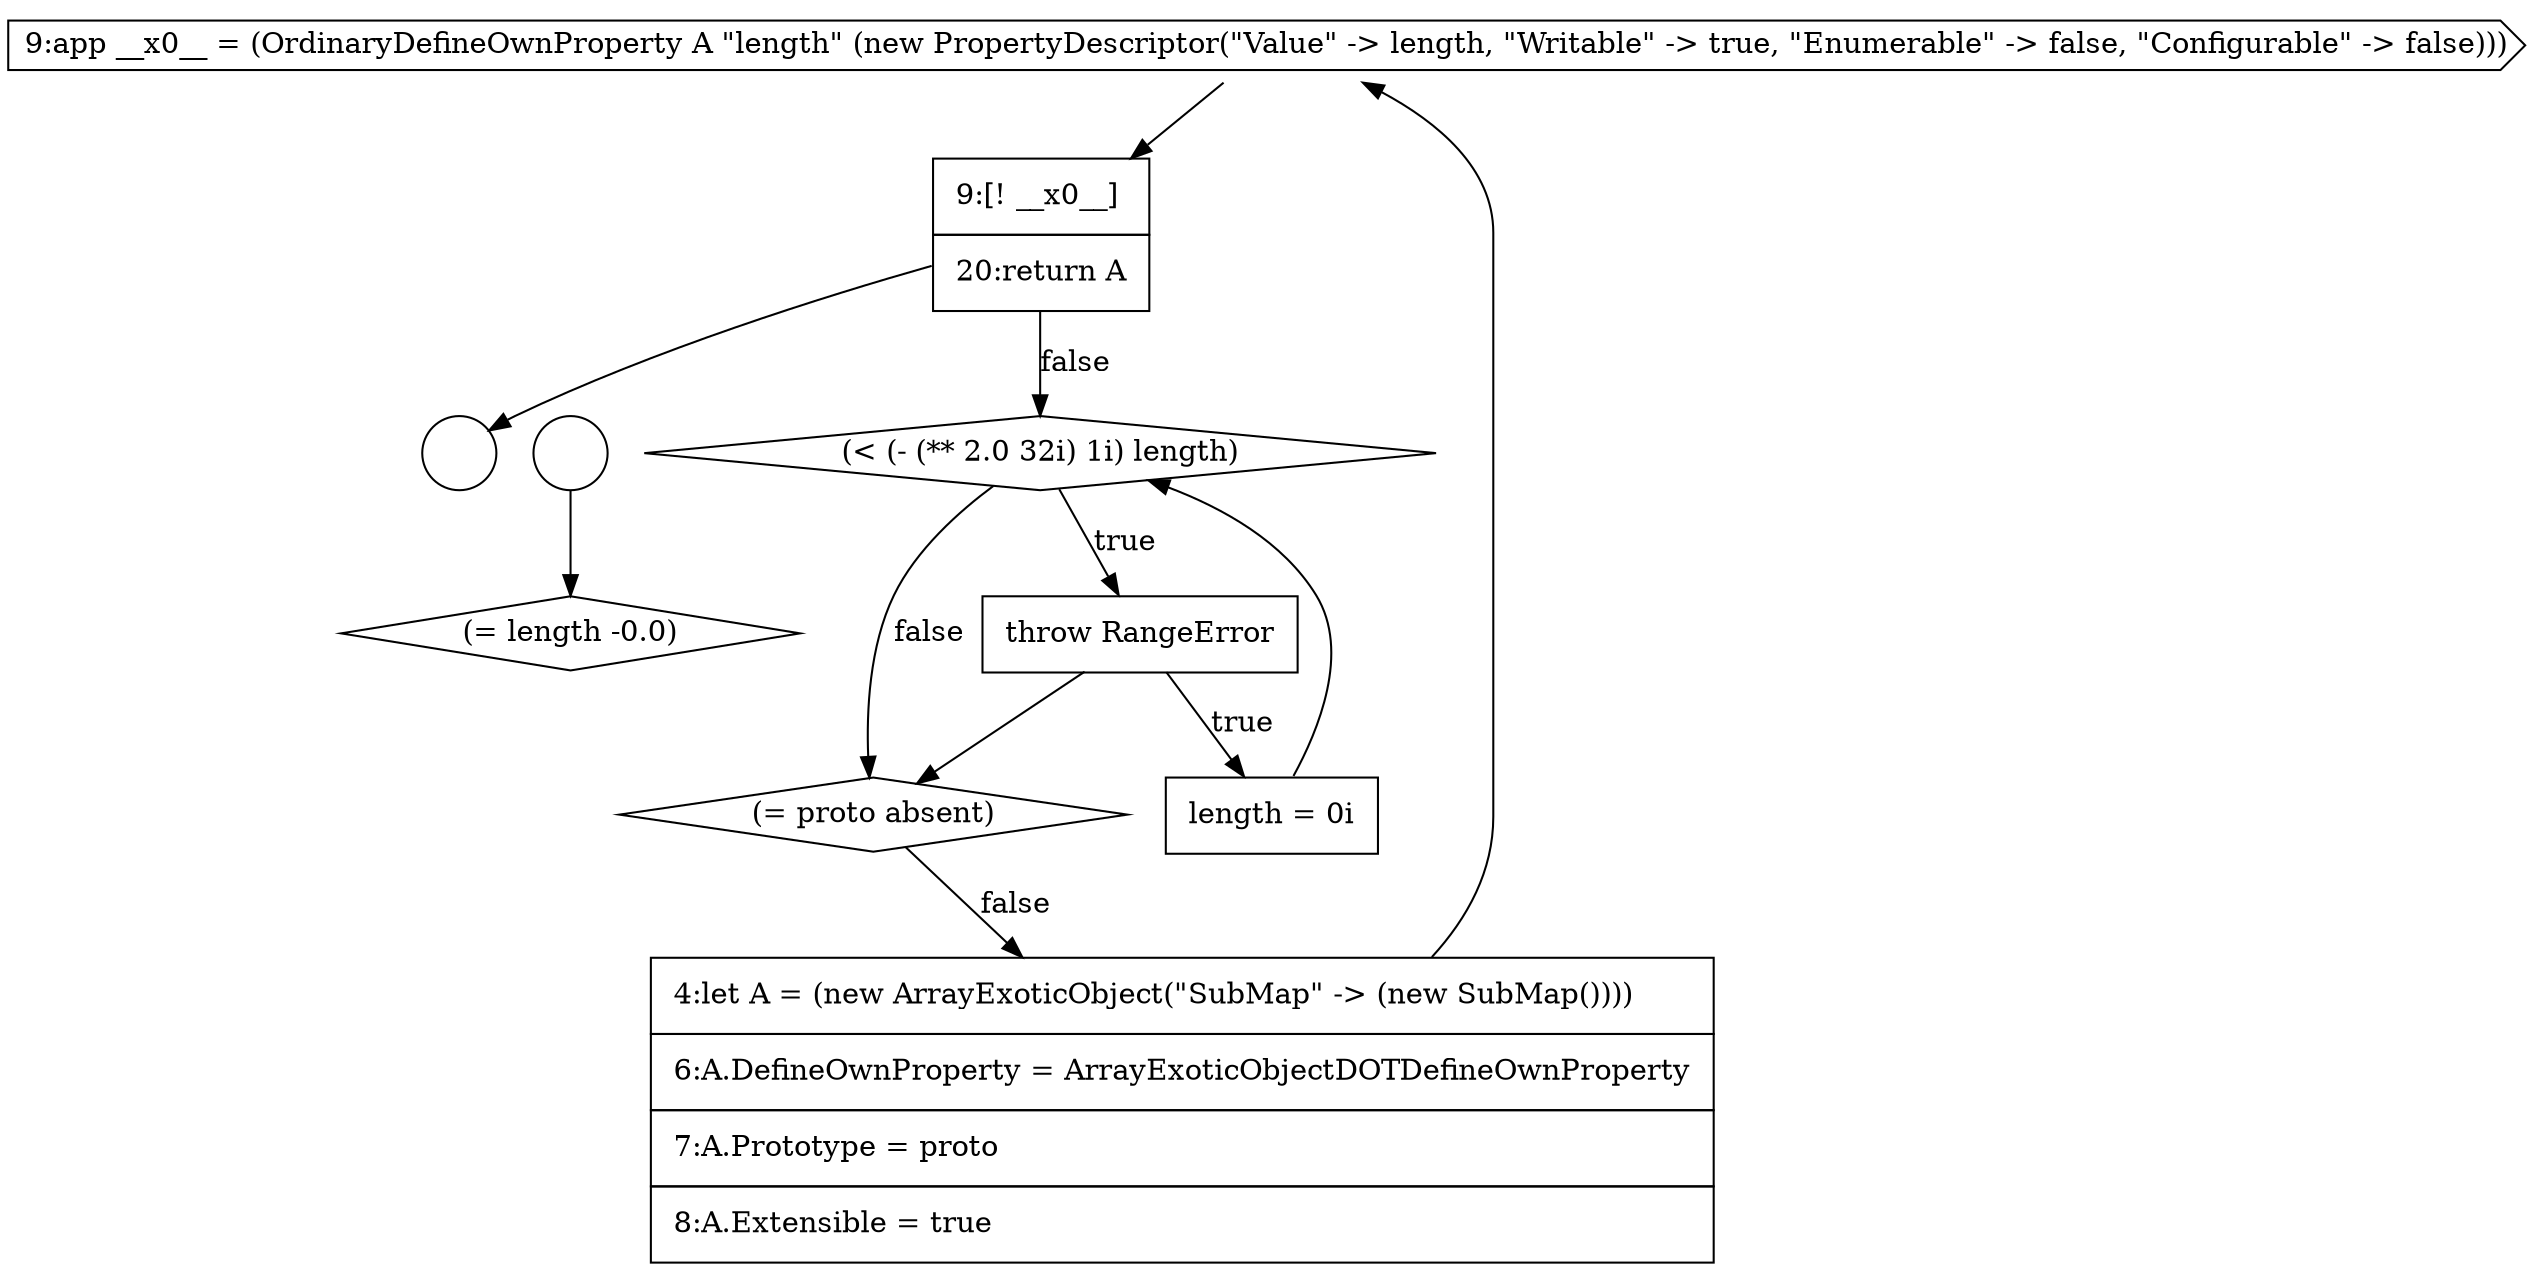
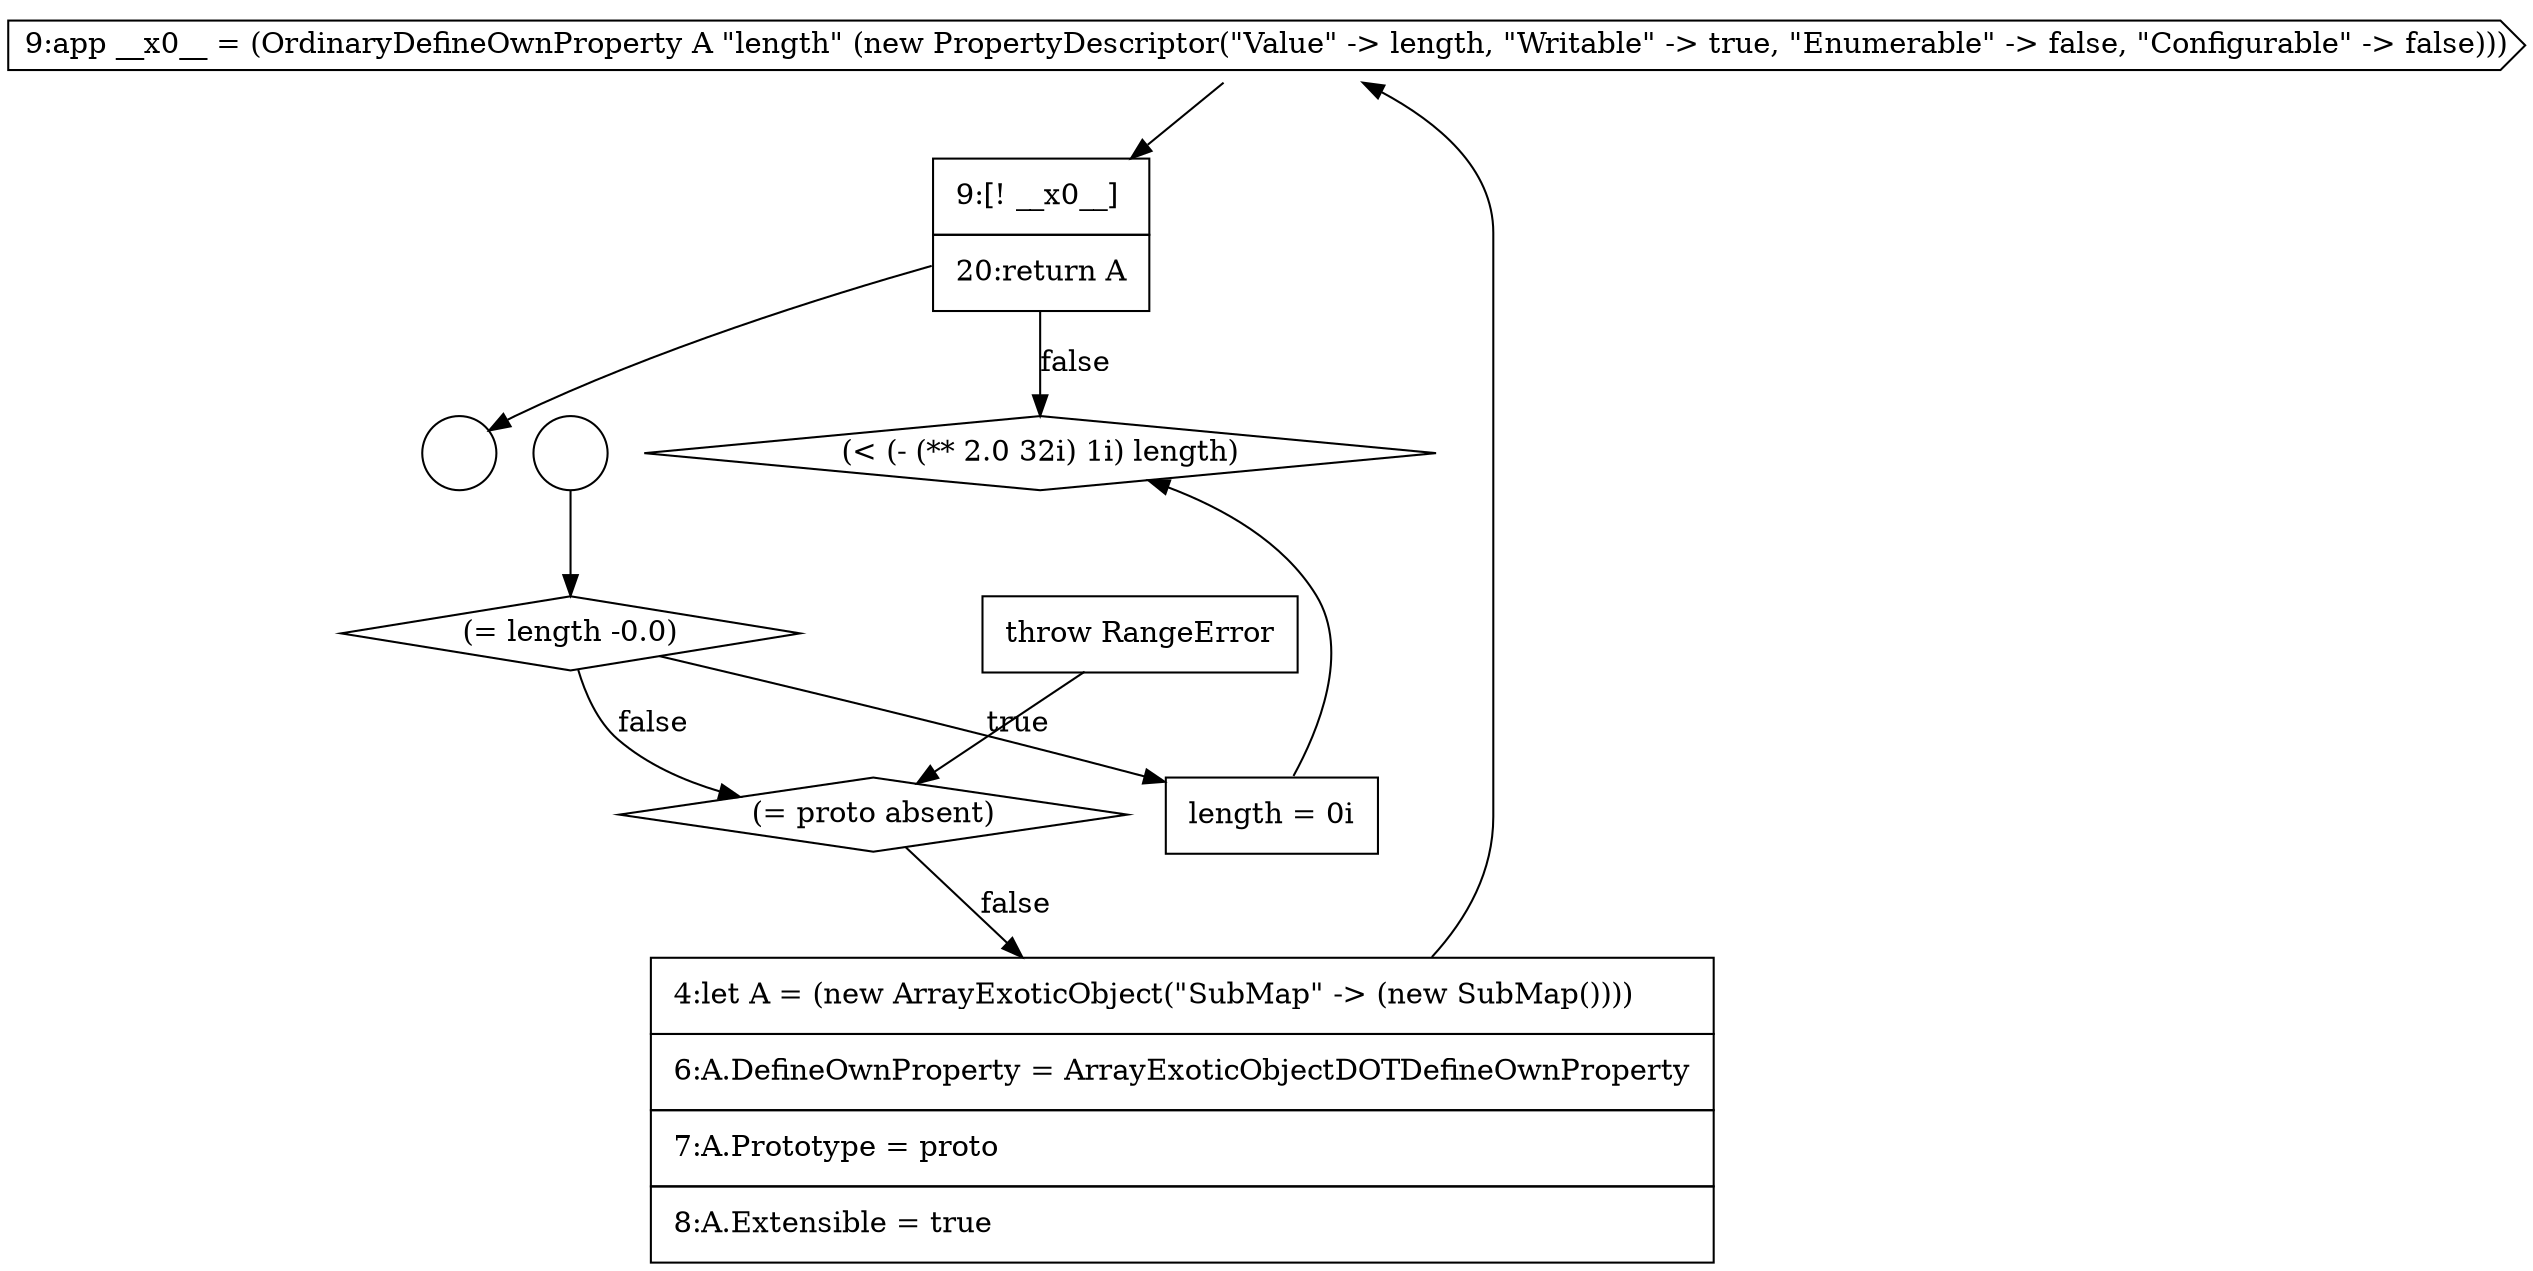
(1084, 533) -> none
(891, 603) -> (631, 750)
(1199, 716) -> (902, 715)
